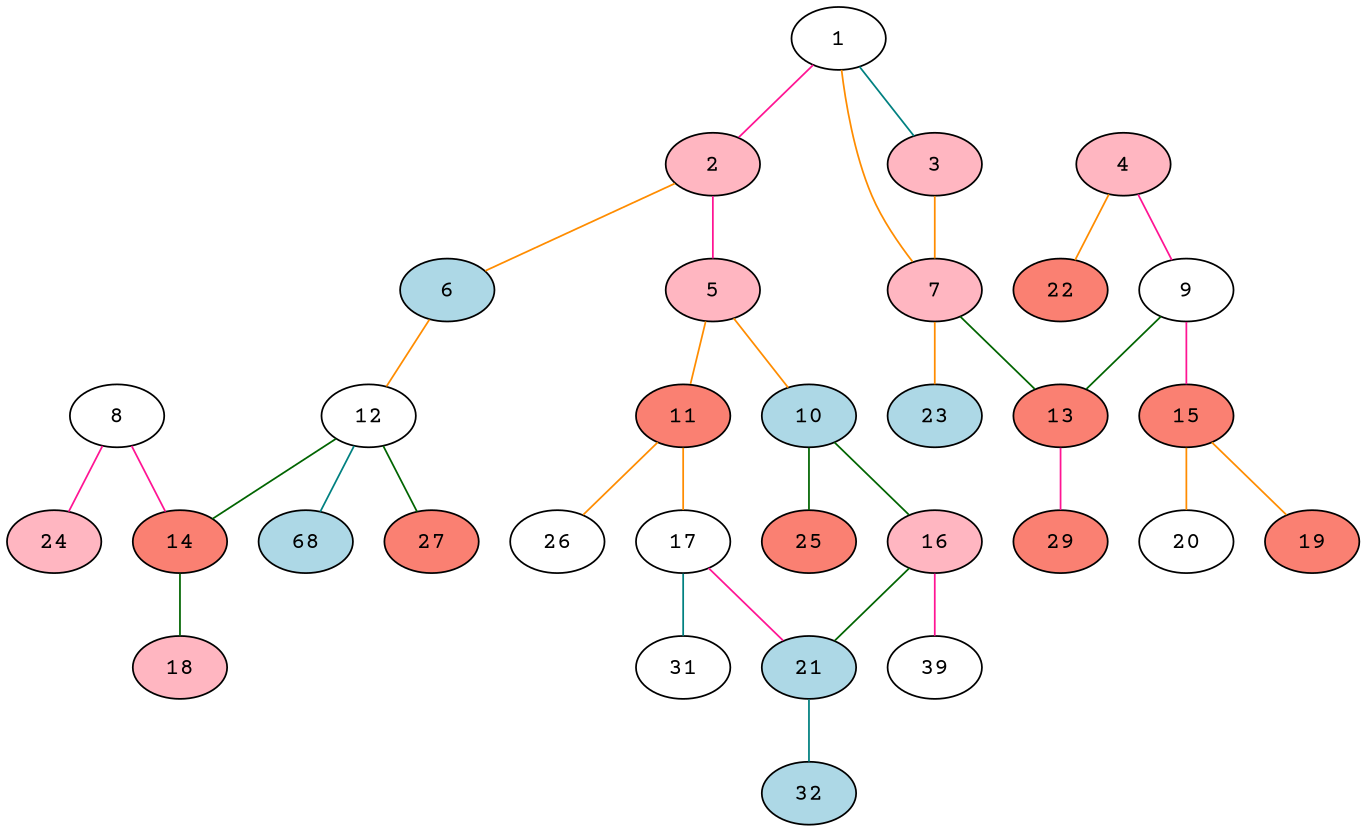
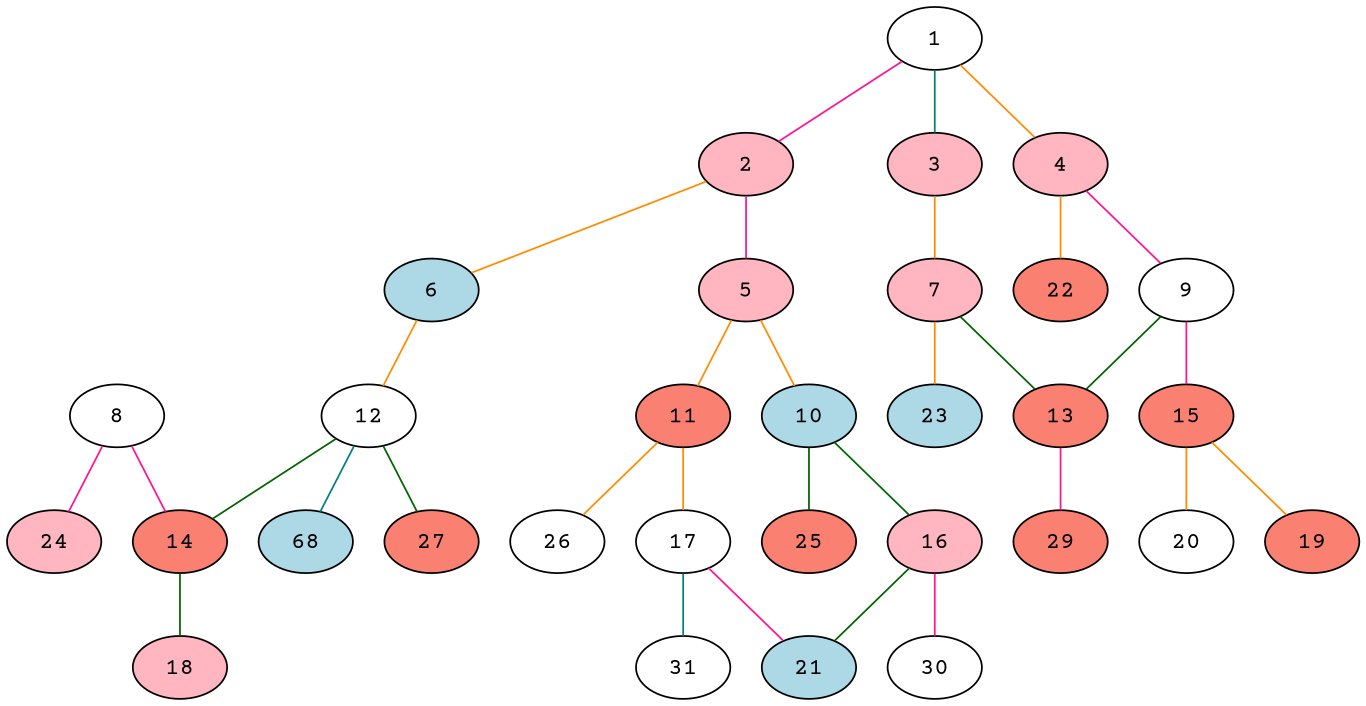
(863, 171) -> (997, 101)
(935, 667) -> (935, 667)
(809, 793) -> none
